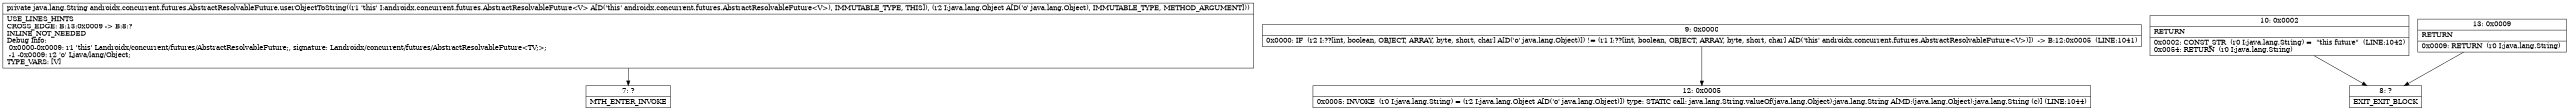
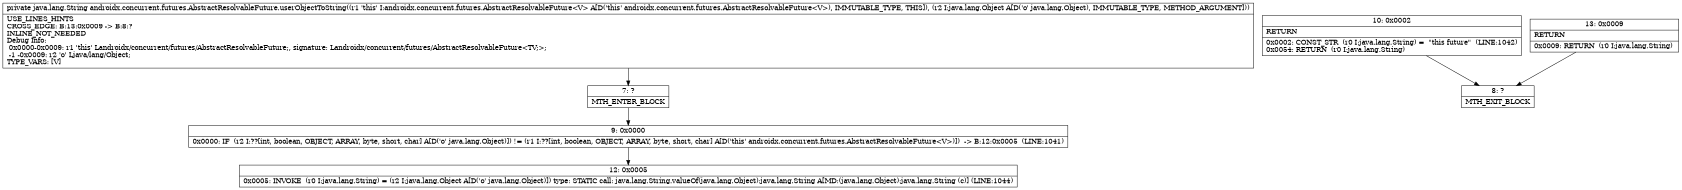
(628, 102) -> (628, 102)
(2386, 102) -> (1498, 102)
none -> (628, 114)
